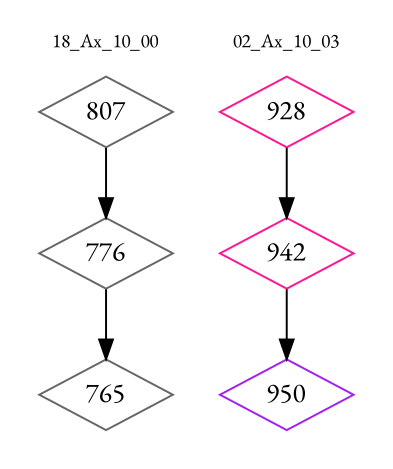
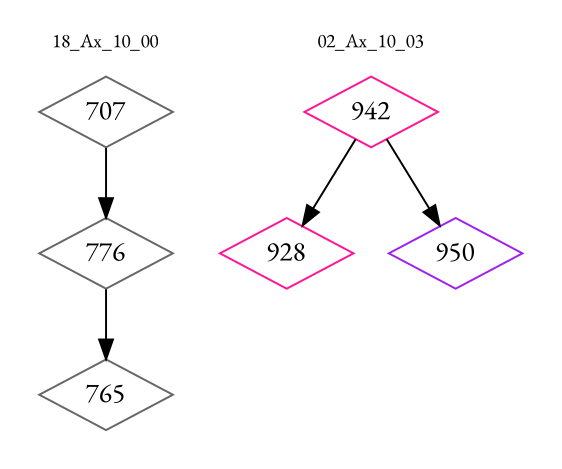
(106, 112) -> (106, 112)
(287, 173) -> (334, 174)
